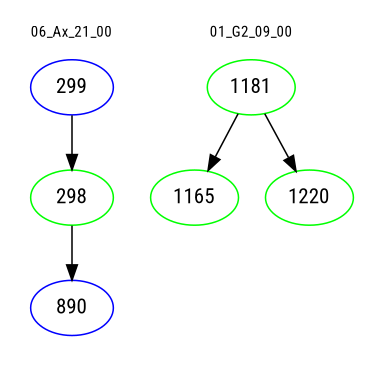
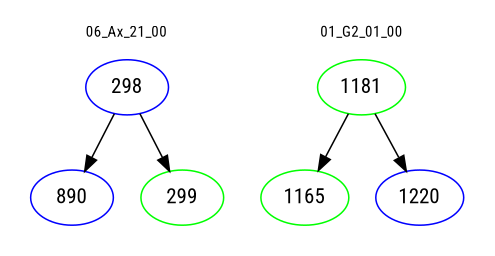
(252, 33) -> (362, 33)
(72, 87) -> (182, 198)
(72, 135) -> (151, 136)
(72, 198) -> (127, 87)
(309, 198) -> (420, 198)
